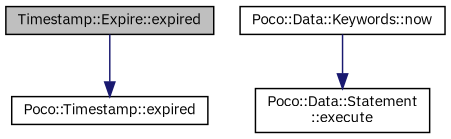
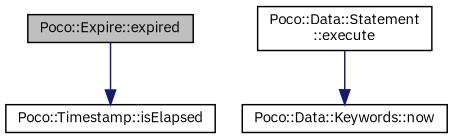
(110, 20) -> (111, 29)
(343, 54) -> (345, 70)
(110, 111) -> (111, 119)
